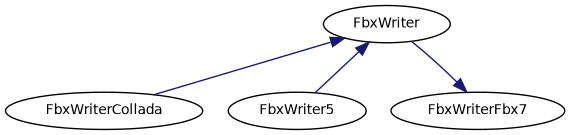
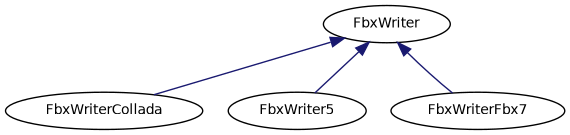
(435, 61) -> (430, 73)
